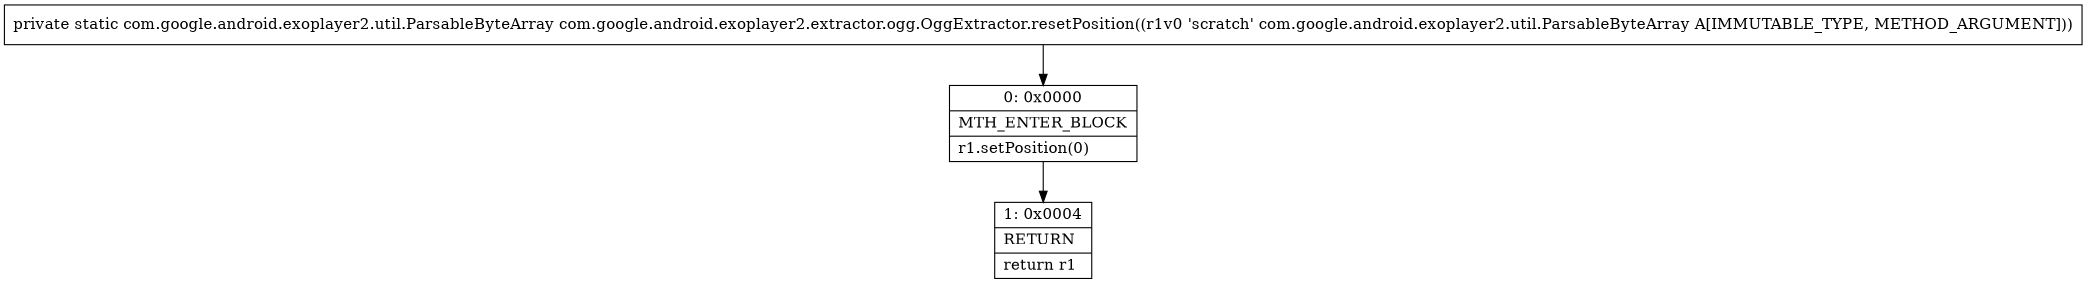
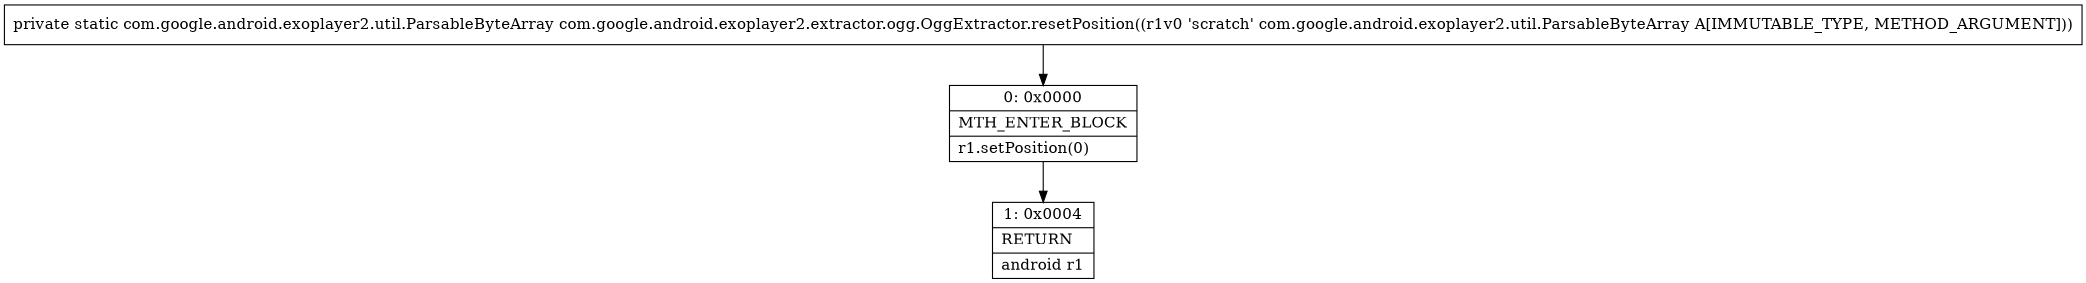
(1040, 265) -> (1043, 265)
